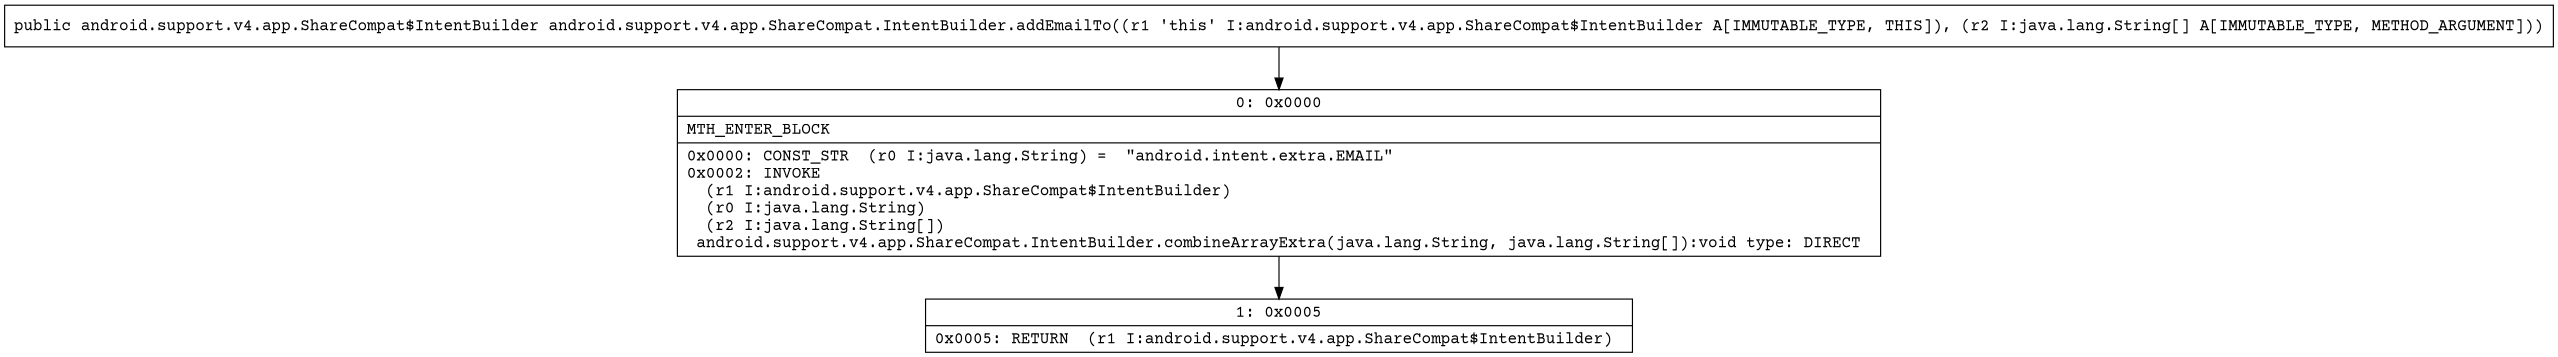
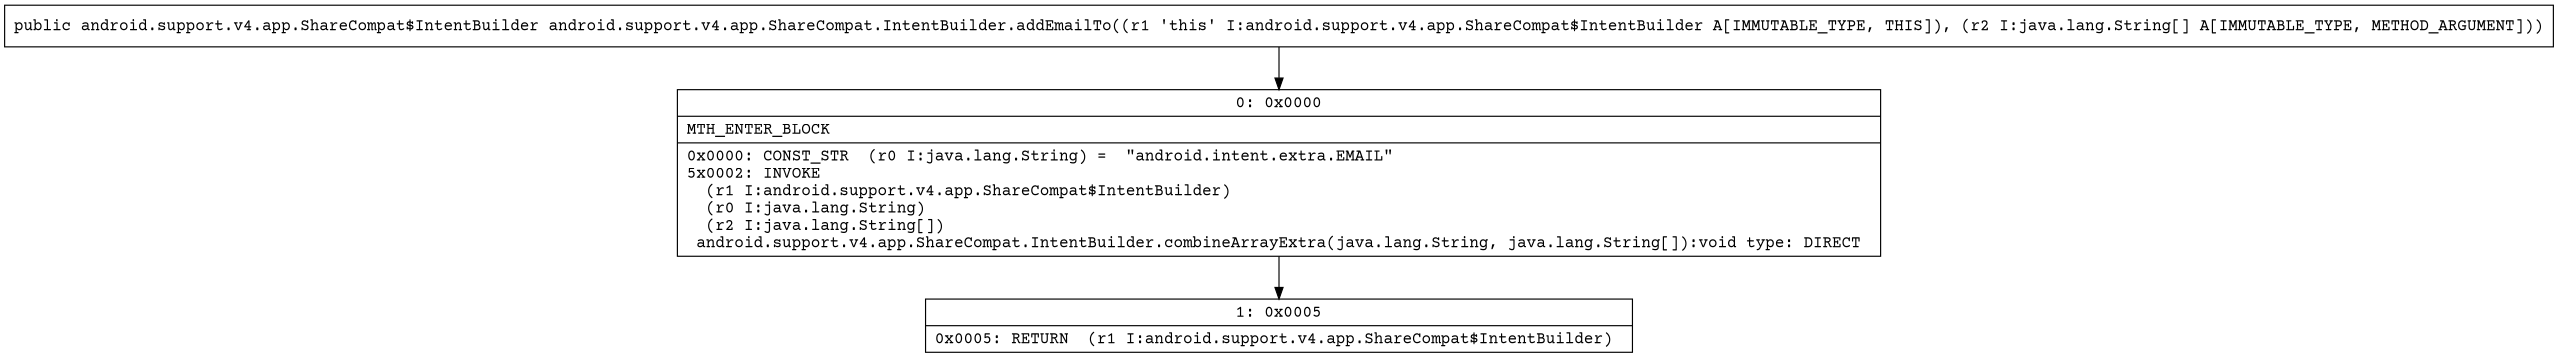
(764, 173) -> (764, 173)
